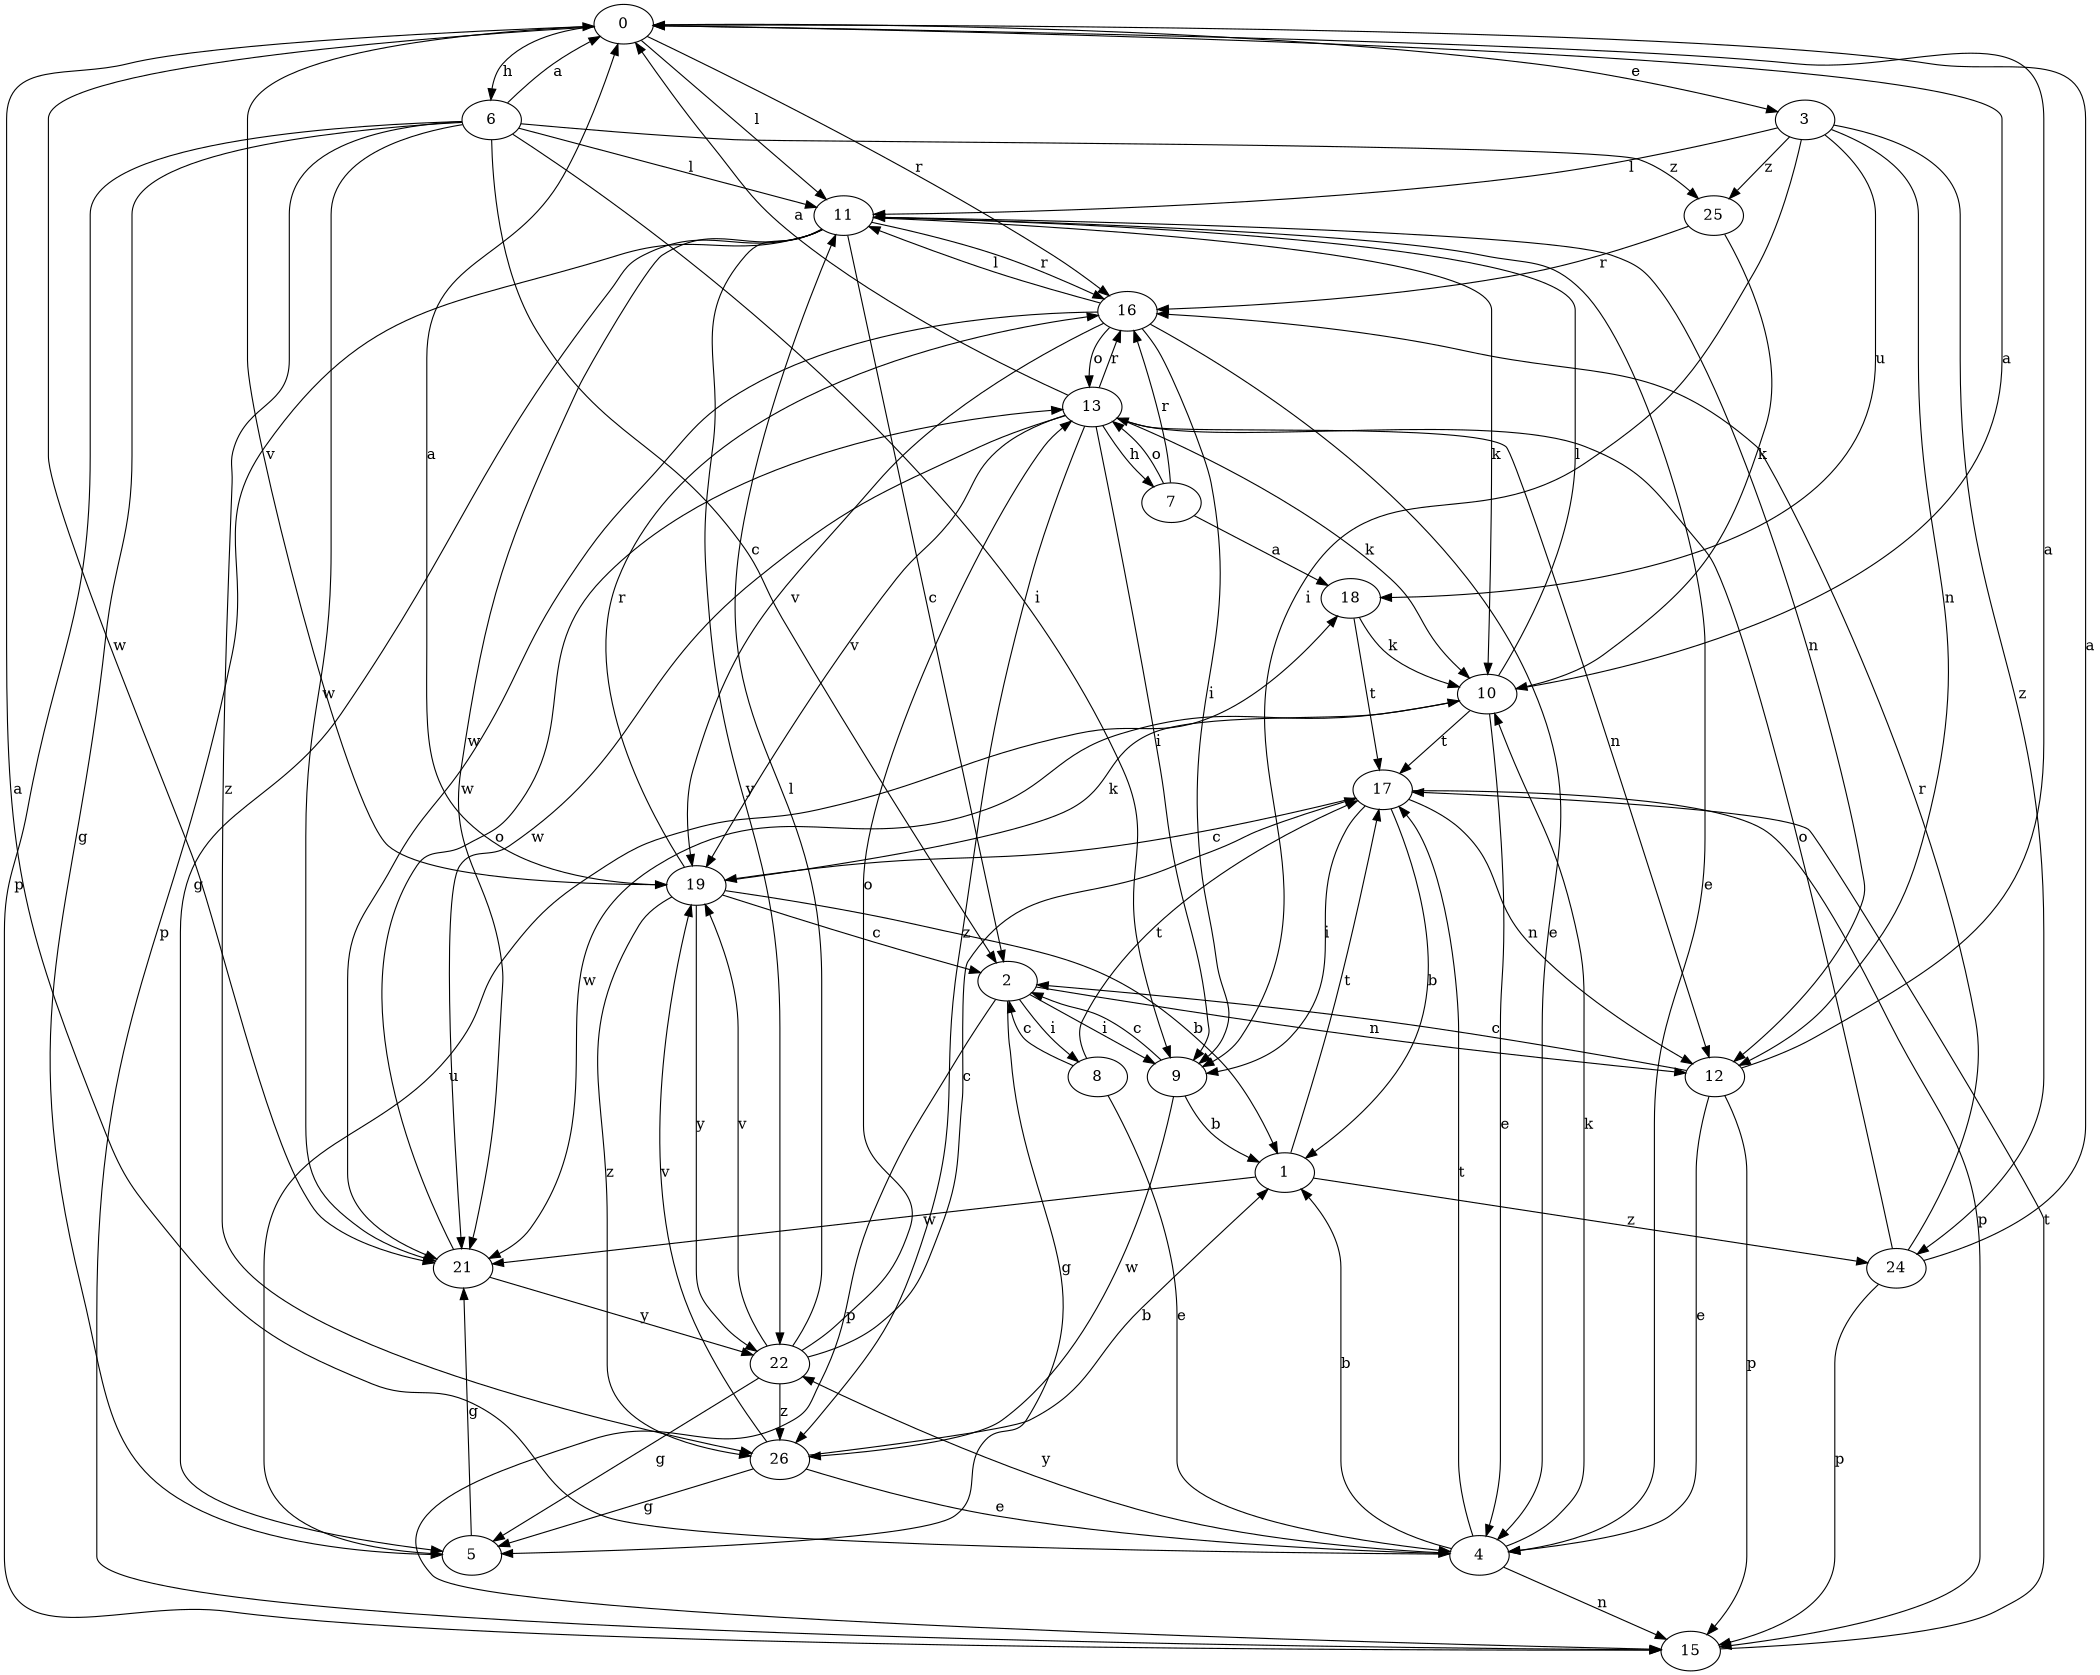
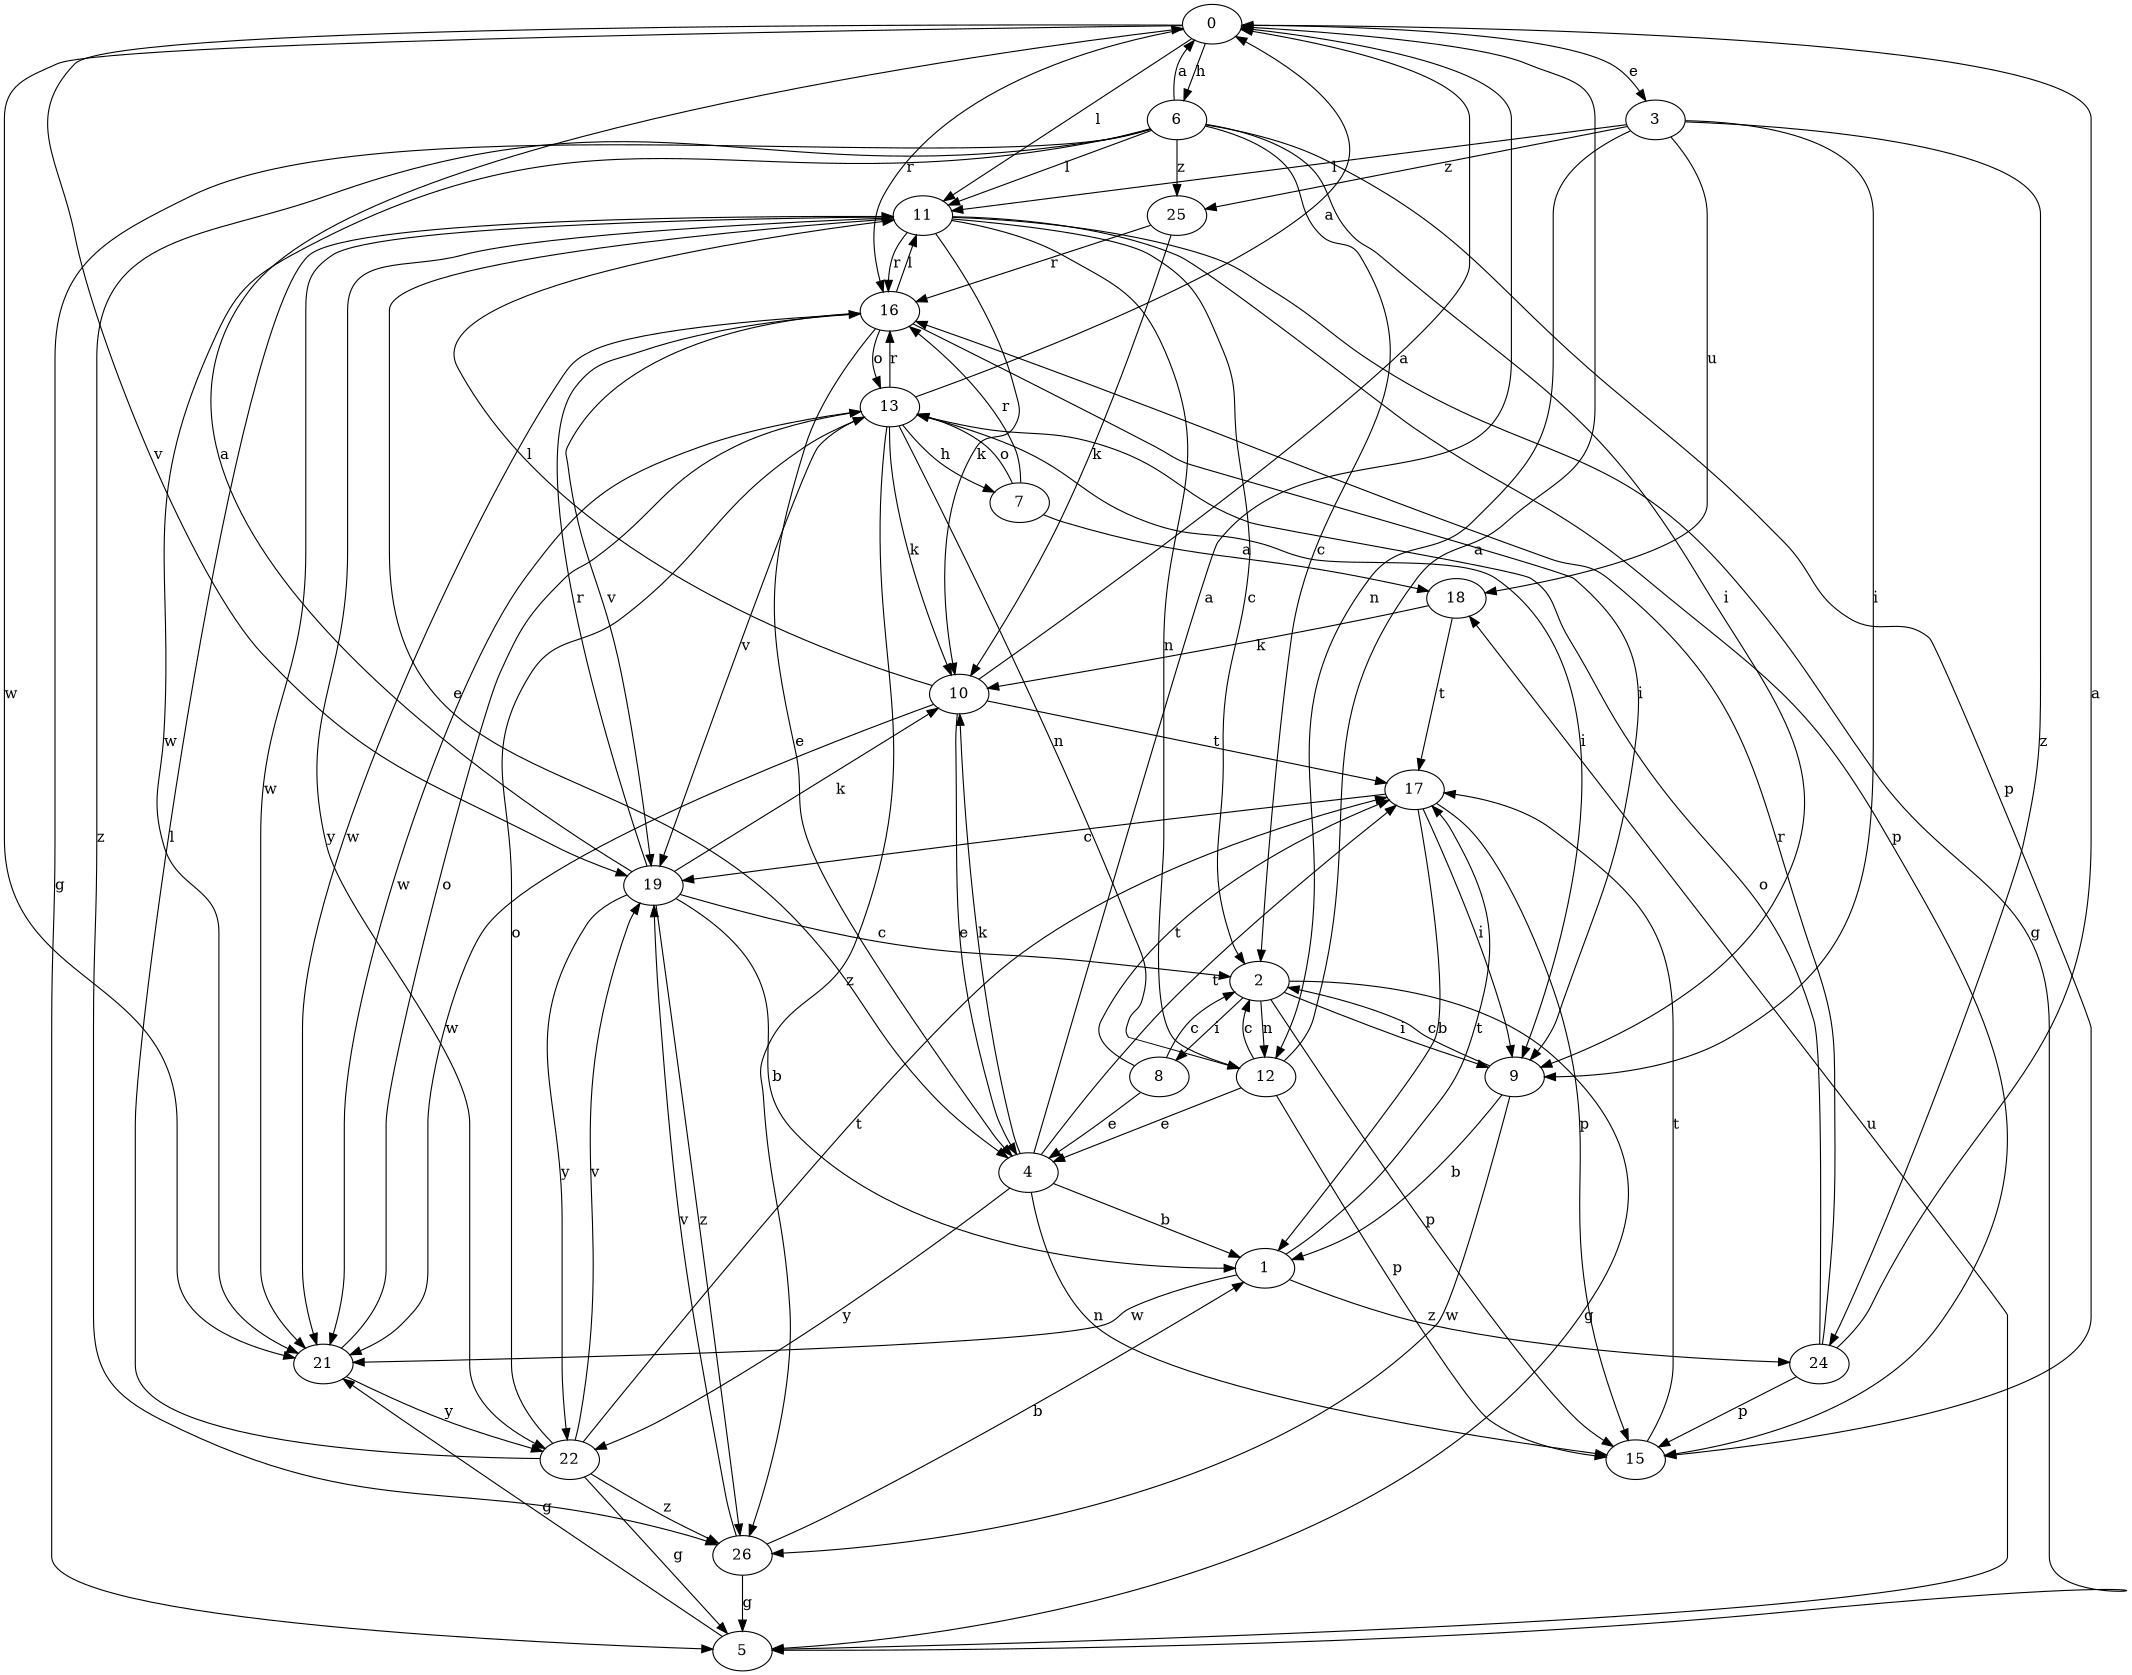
(1529, 942) -> none
(967, 1077) -> (860, 1125)
(1119, 1532) -> none
